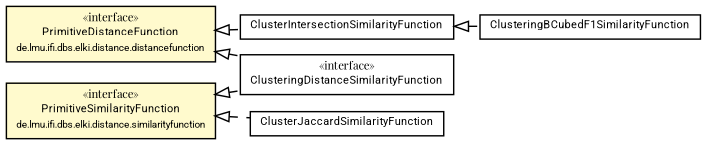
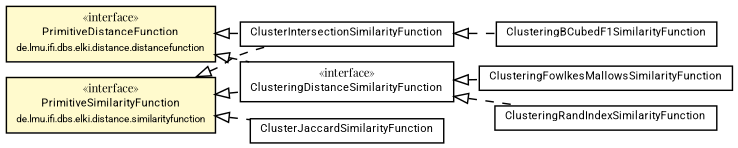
none -> (247, 52)
none -> (606, 78)
none -> (606, 117)
